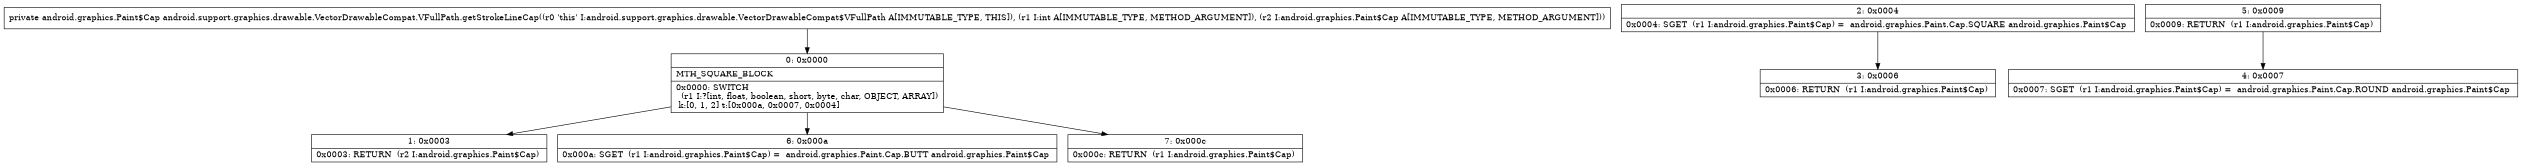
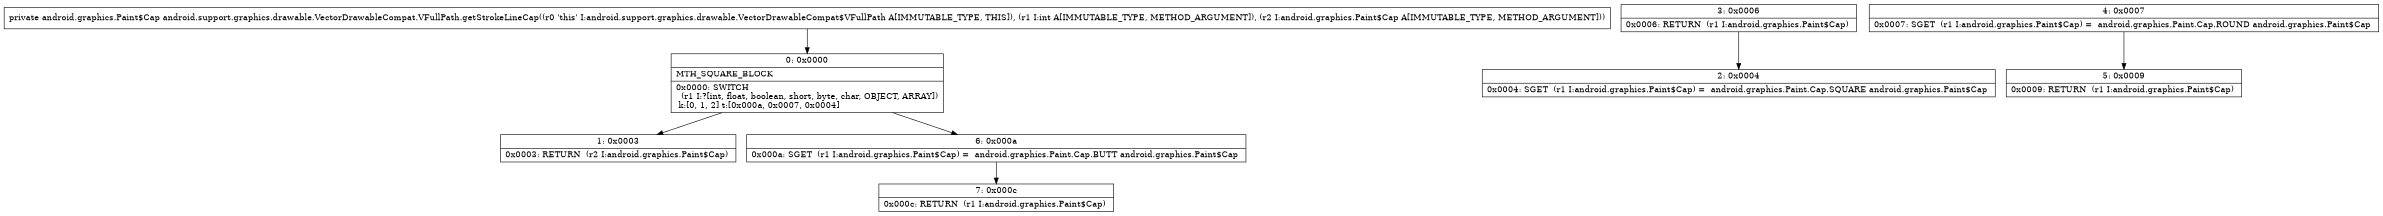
(1878, 48) -> (1739, 48)
(2263, 48) -> (2124, 48)
(1023, 120) -> (996, 170)
